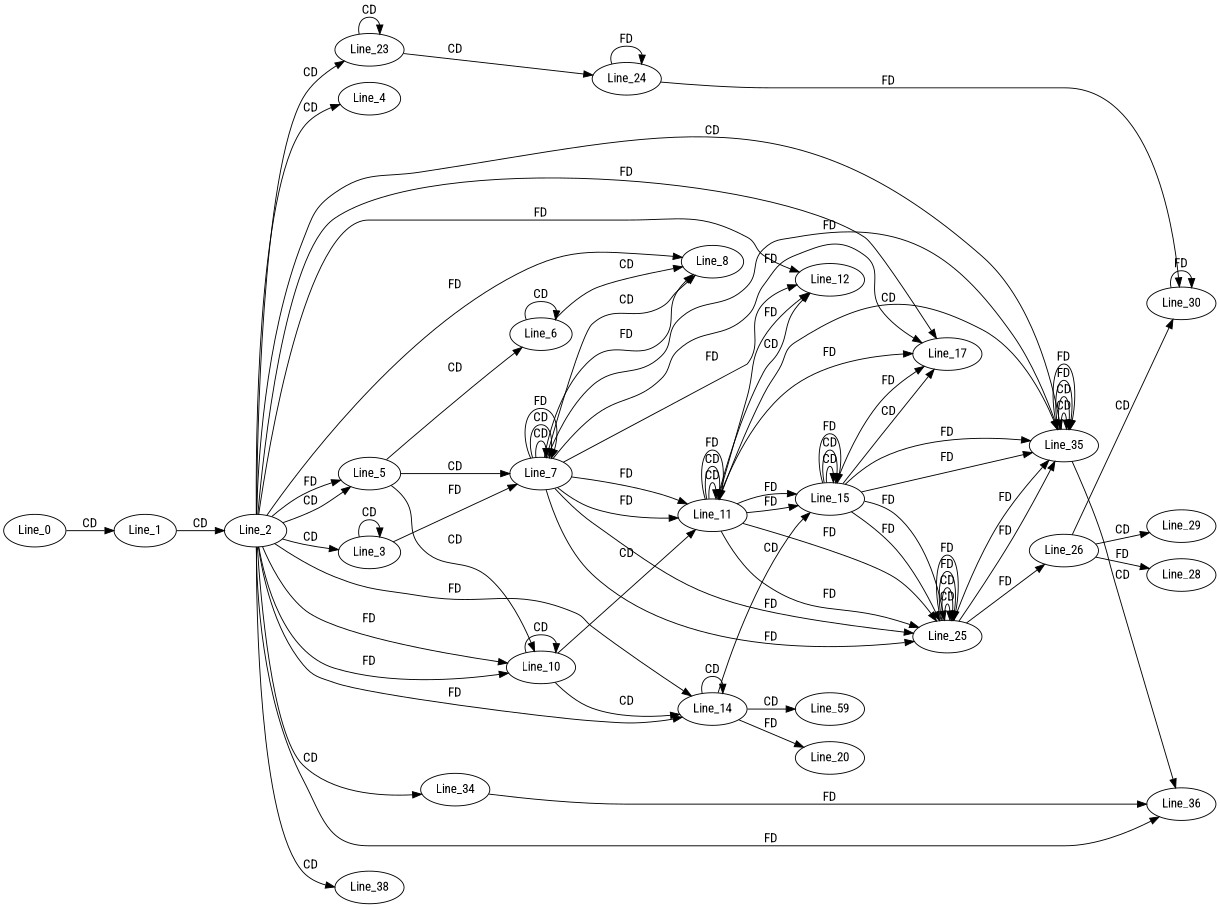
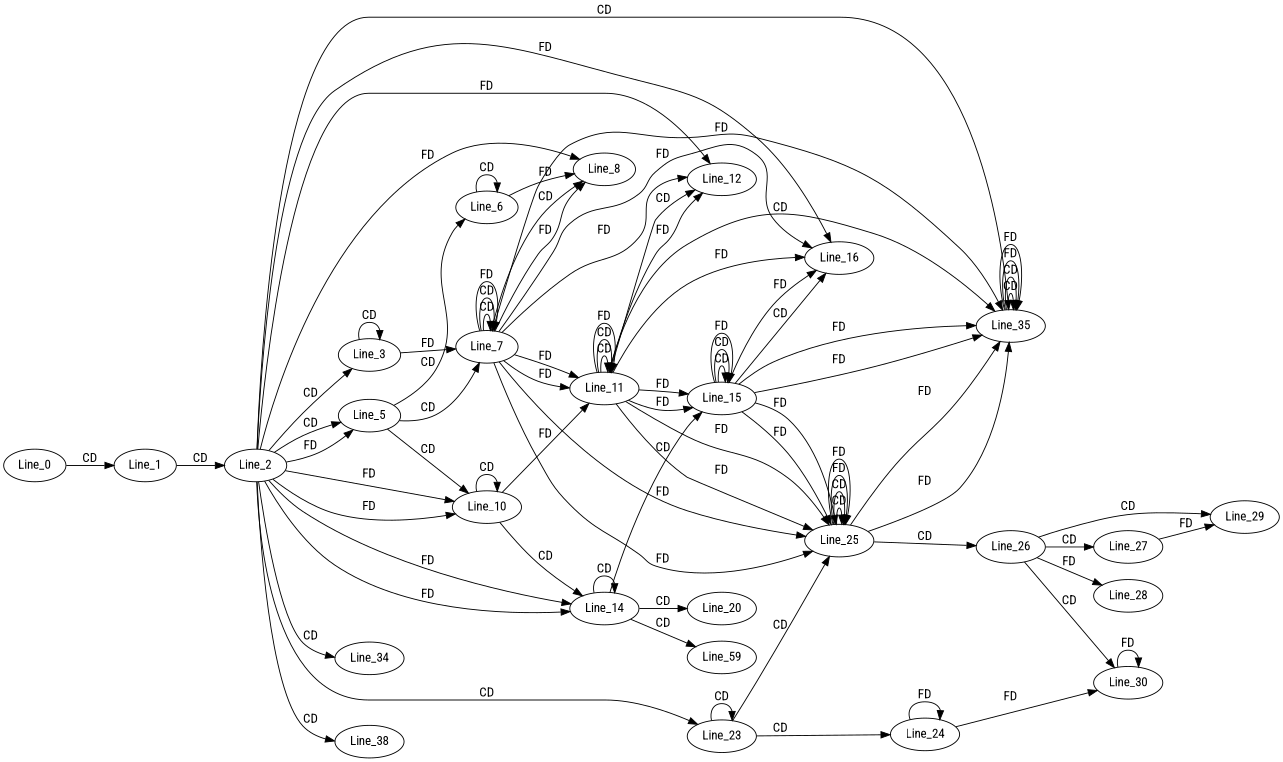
(369, 99) -> none
(627, 265) -> (546, 173)
(947, 354) -> (839, 258)
none -> (1128, 547)
(627, 554) -> (546, 434)
(1006, 582) -> (925, 537)
none -> (780, 643)
(771, 724) -> (663, 602)
(1181, 804) -> none
